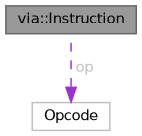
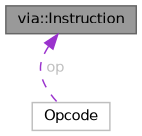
(71, 60) -> (42, 76)
